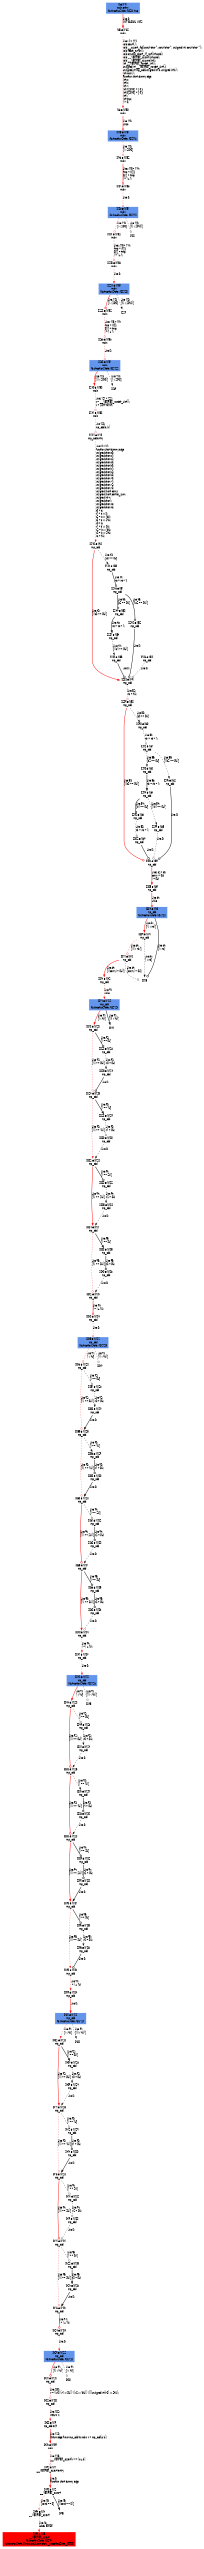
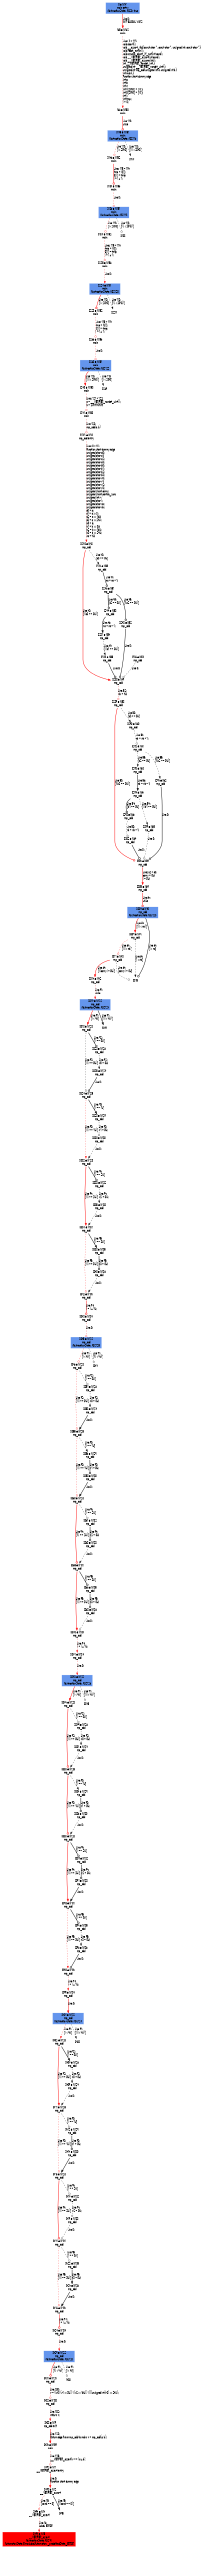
none -> (132, 160)
(92, 1061) -> (85, 1061)
(68, 2380) -> (68, 2380)
